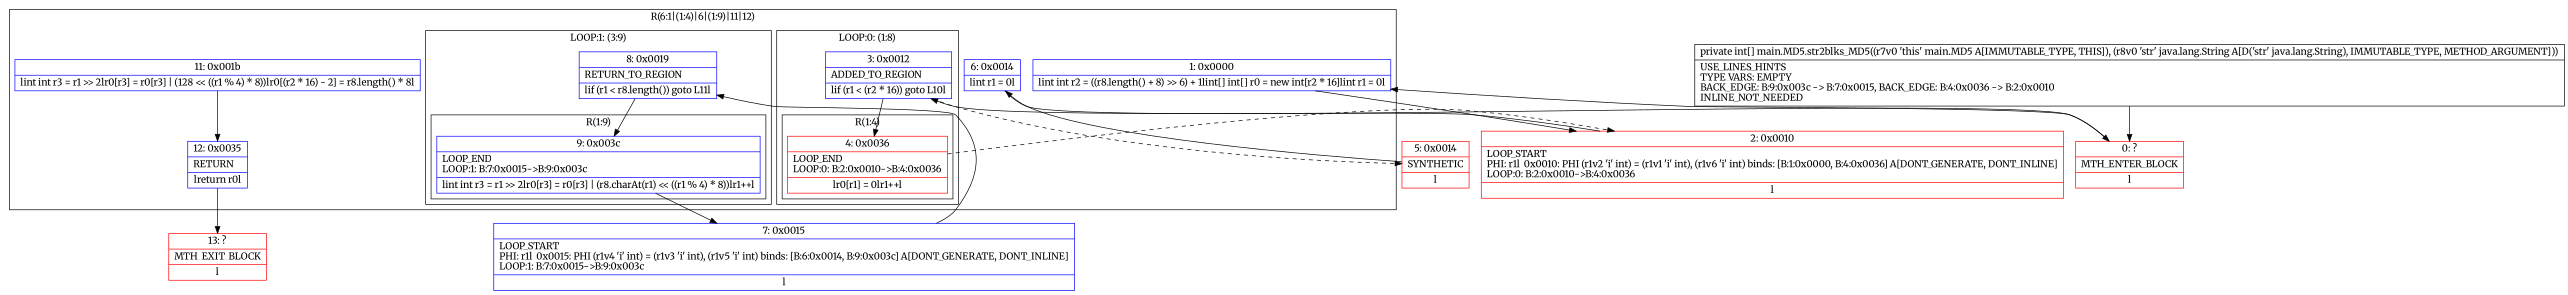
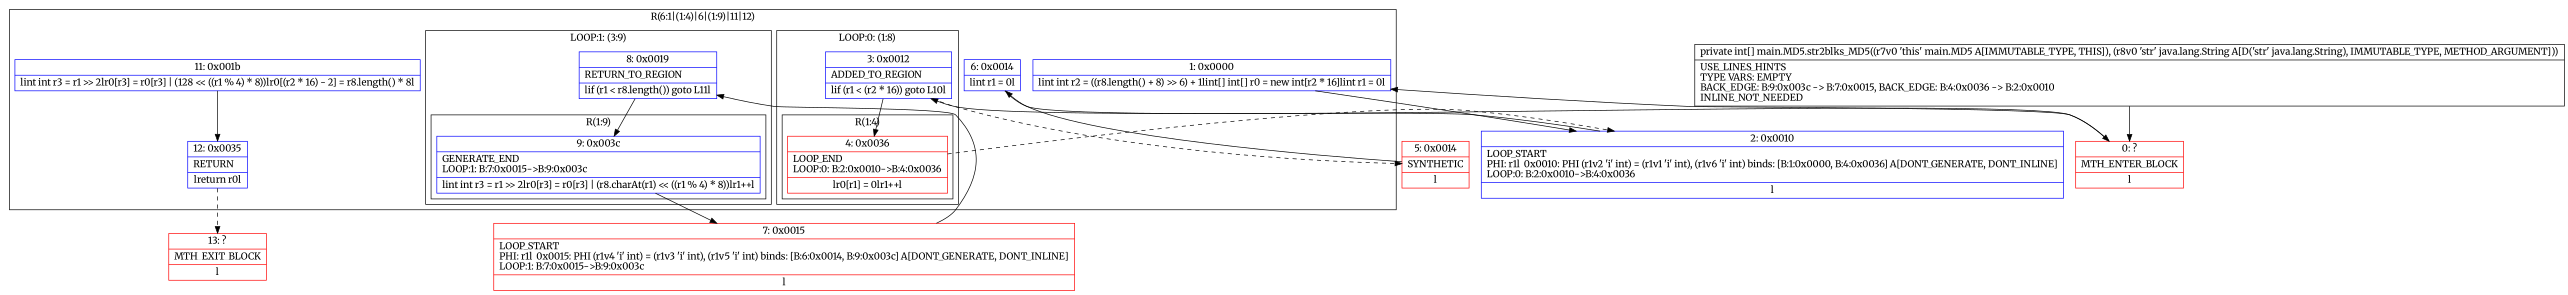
(467, 159) -> (481, 159)
(1772, 165) -> (1772, 165)
(218, 205) -> (218, 205)
(784, 257) -> (784, 257)
